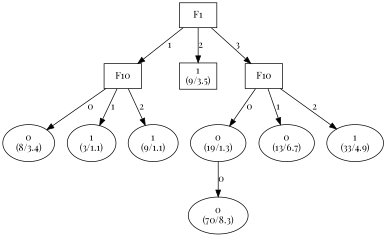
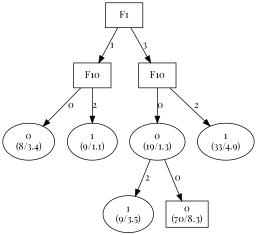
(198, 42) -> (144, 175)
(198, 76) -> (128, 214)
(92, 143) -> none
(287, 143) -> none
(218, 216) -> (187, 214)
